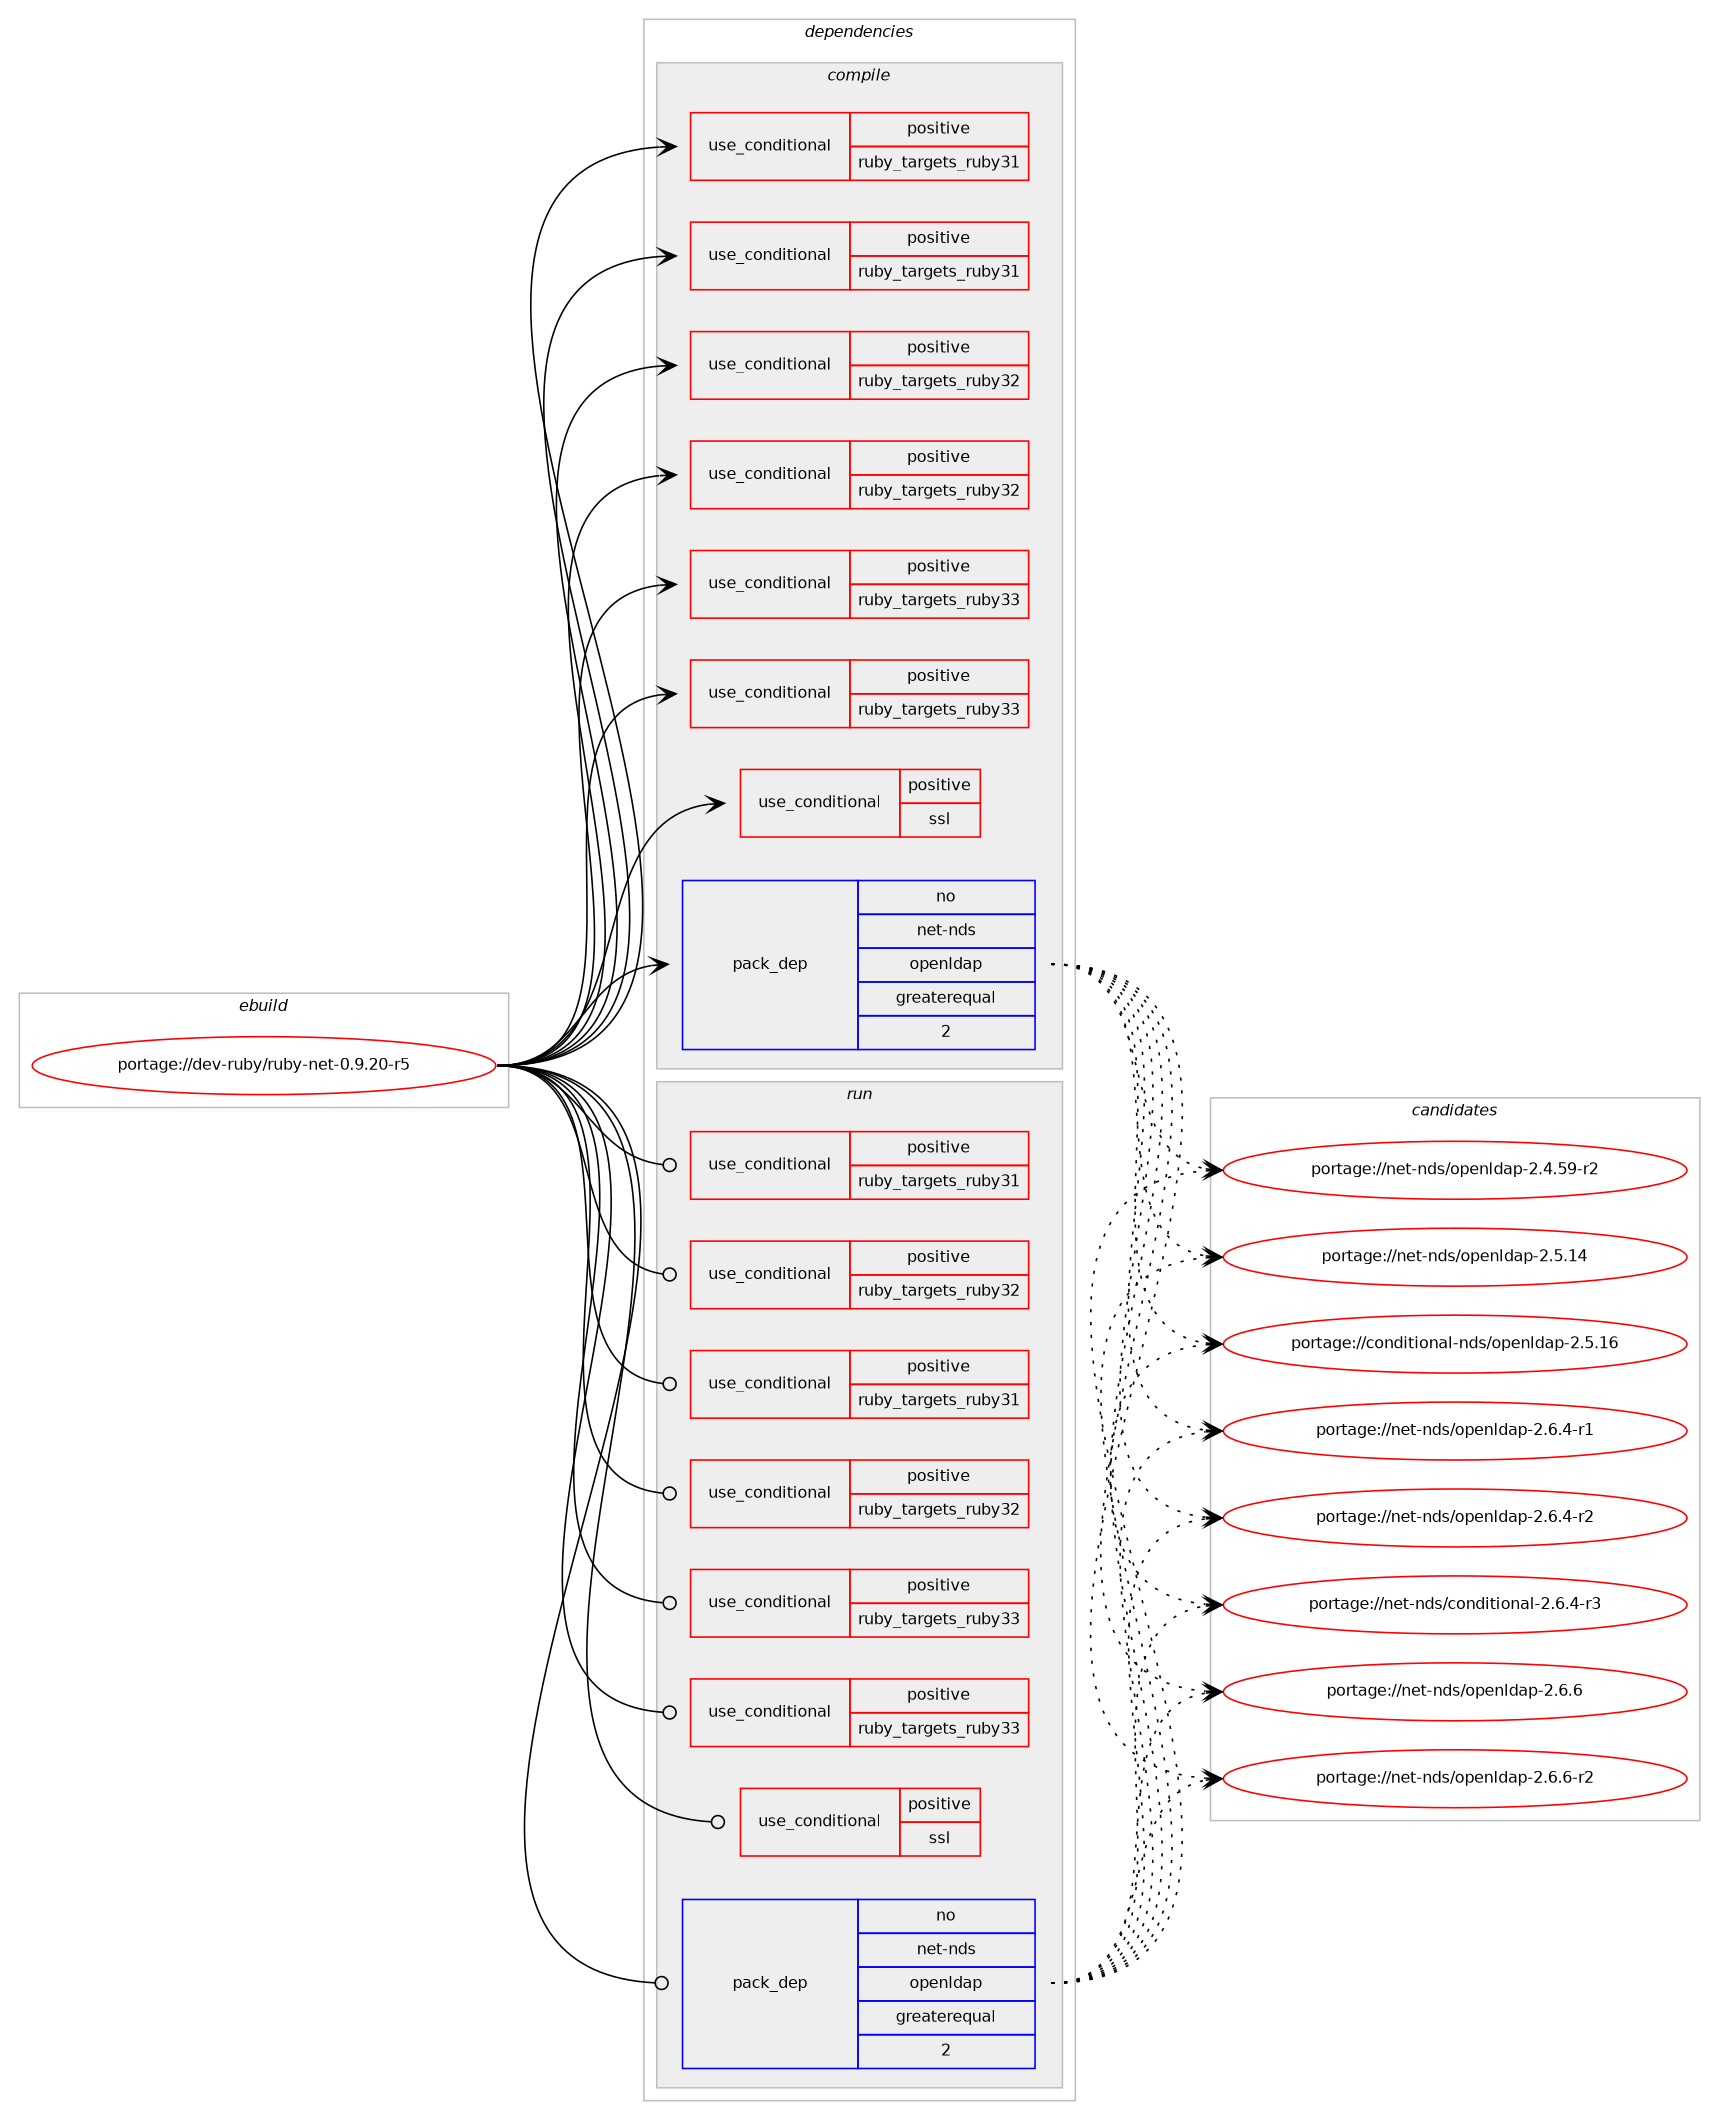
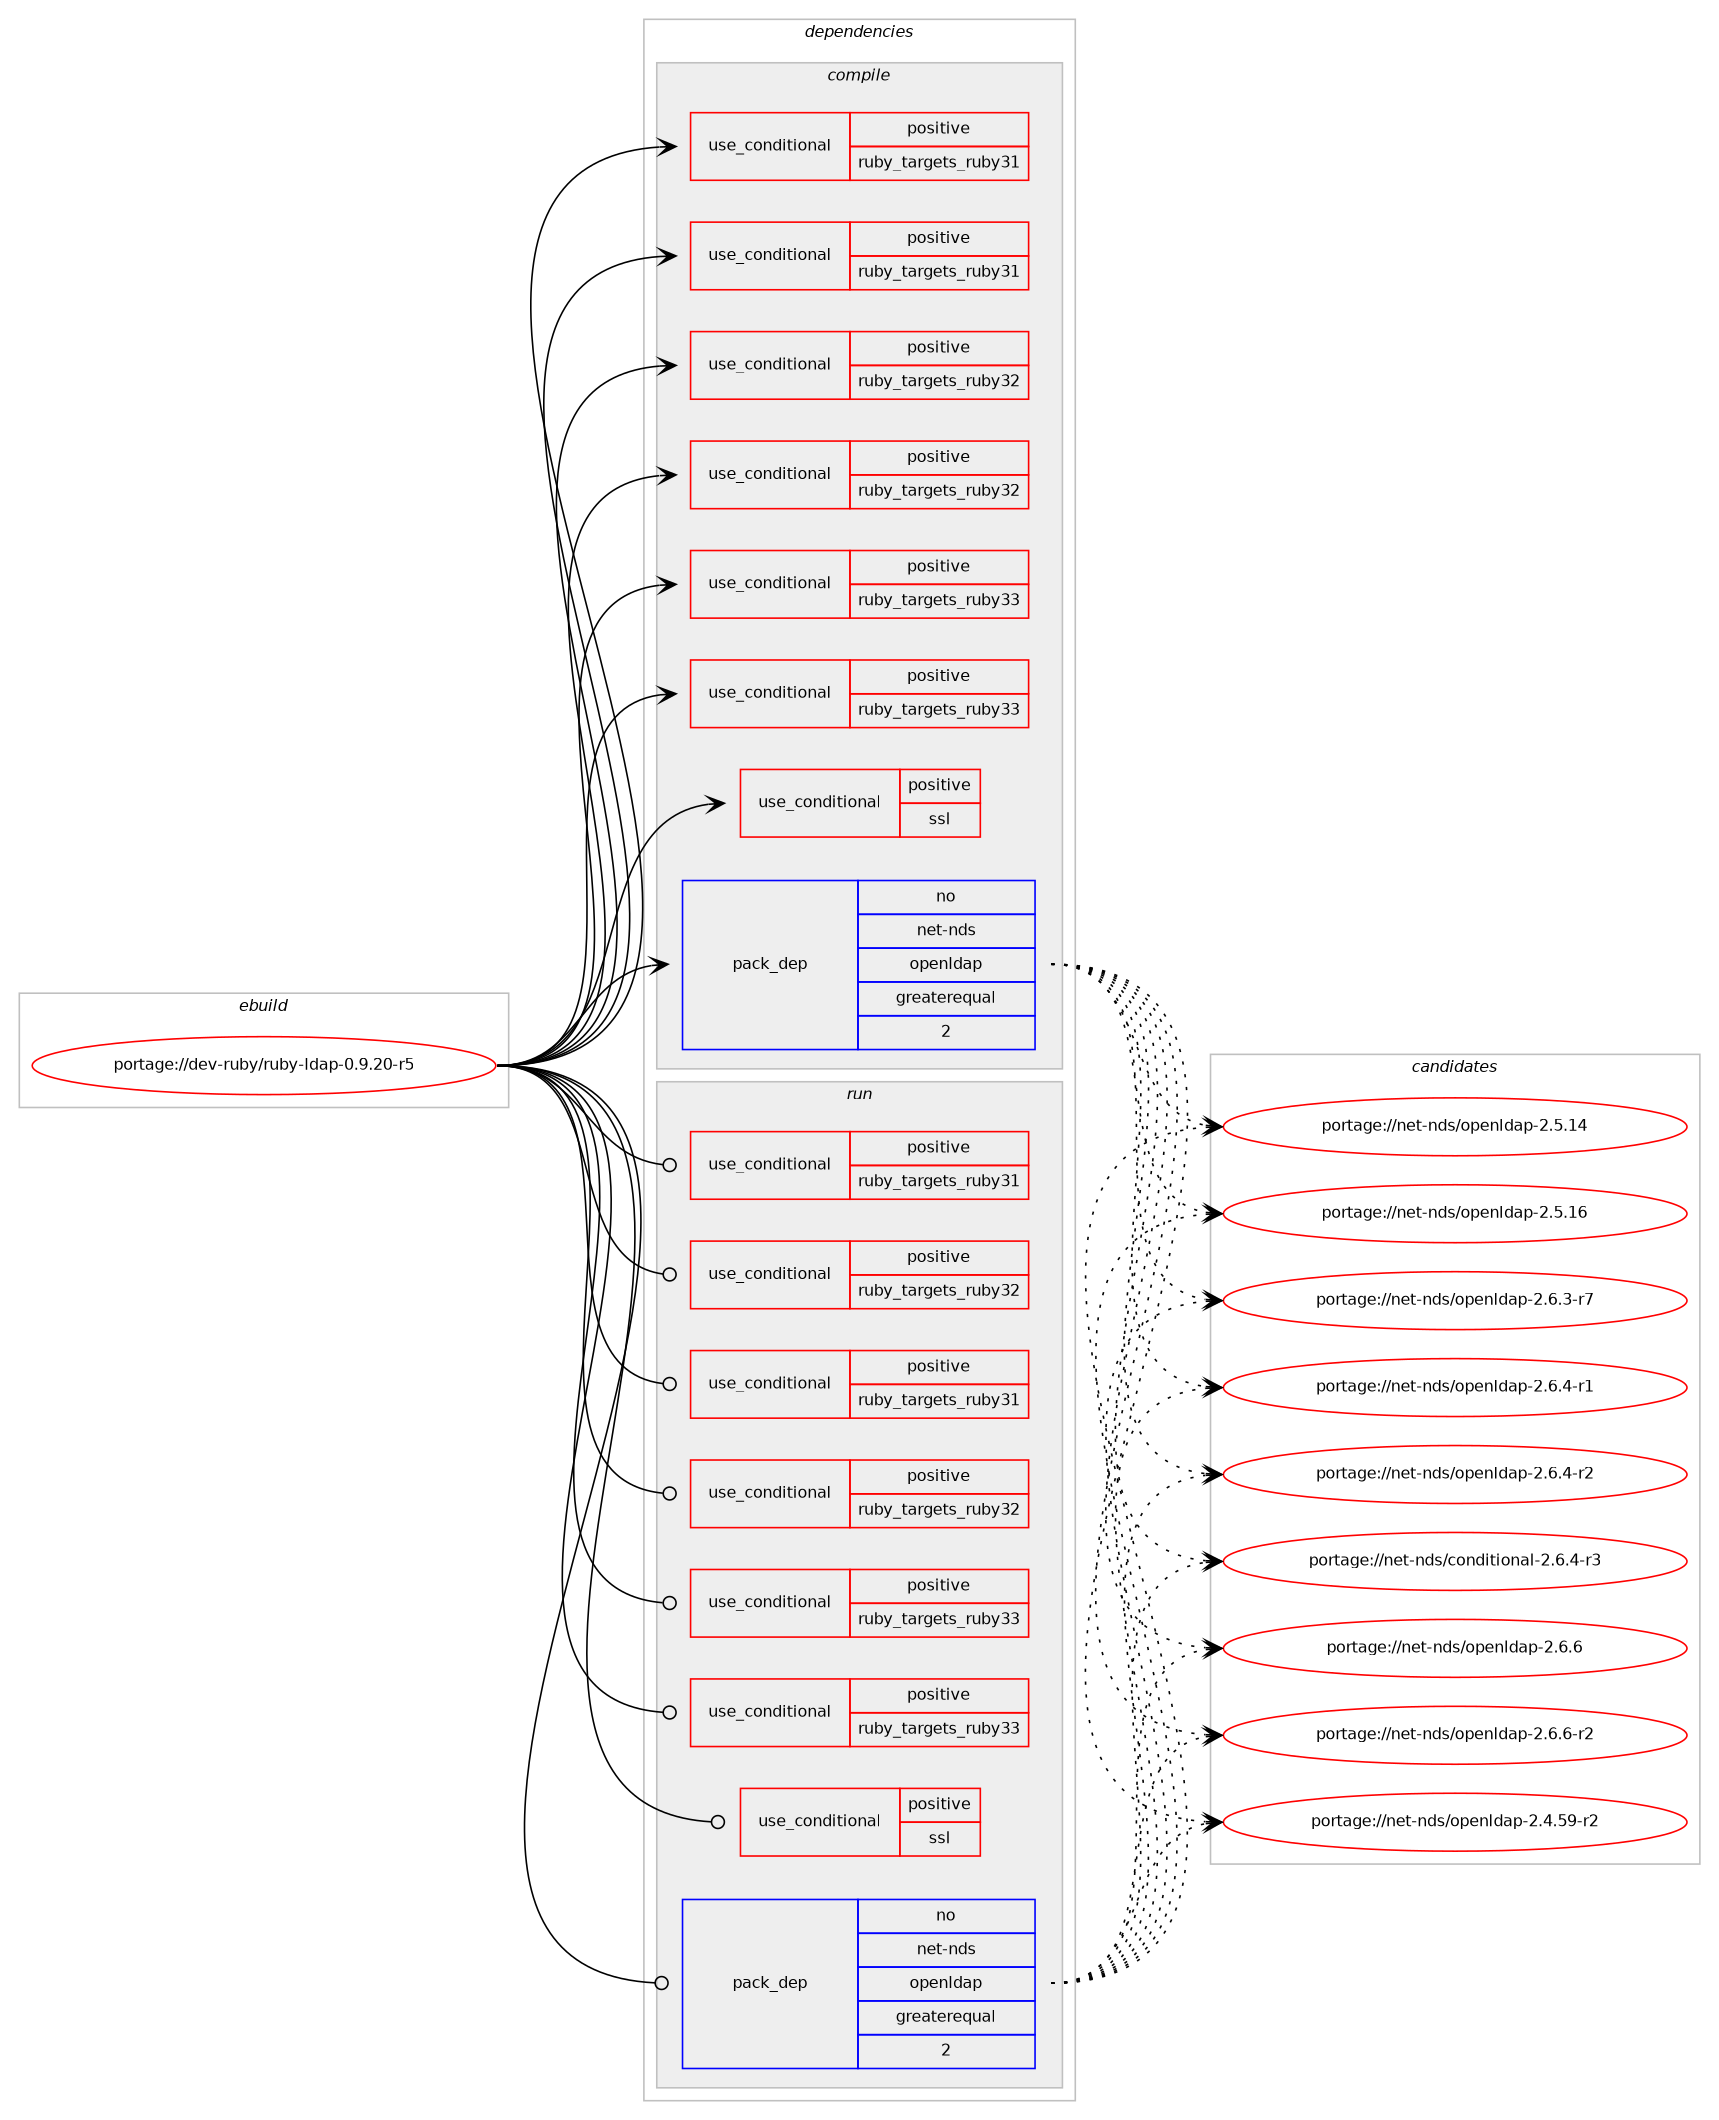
(264, 1066) -> (264, 1066)
none -> (1455, 1301)
(1455, 1344) -> (1455, 1214)
